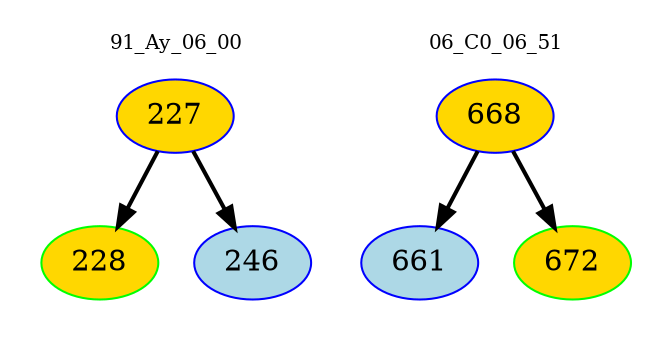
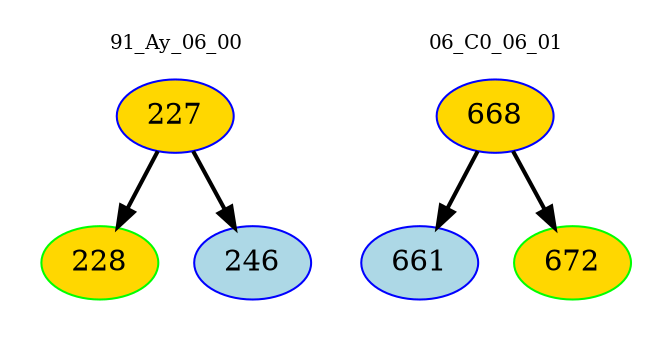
(496, 44) -> (496, 44)
